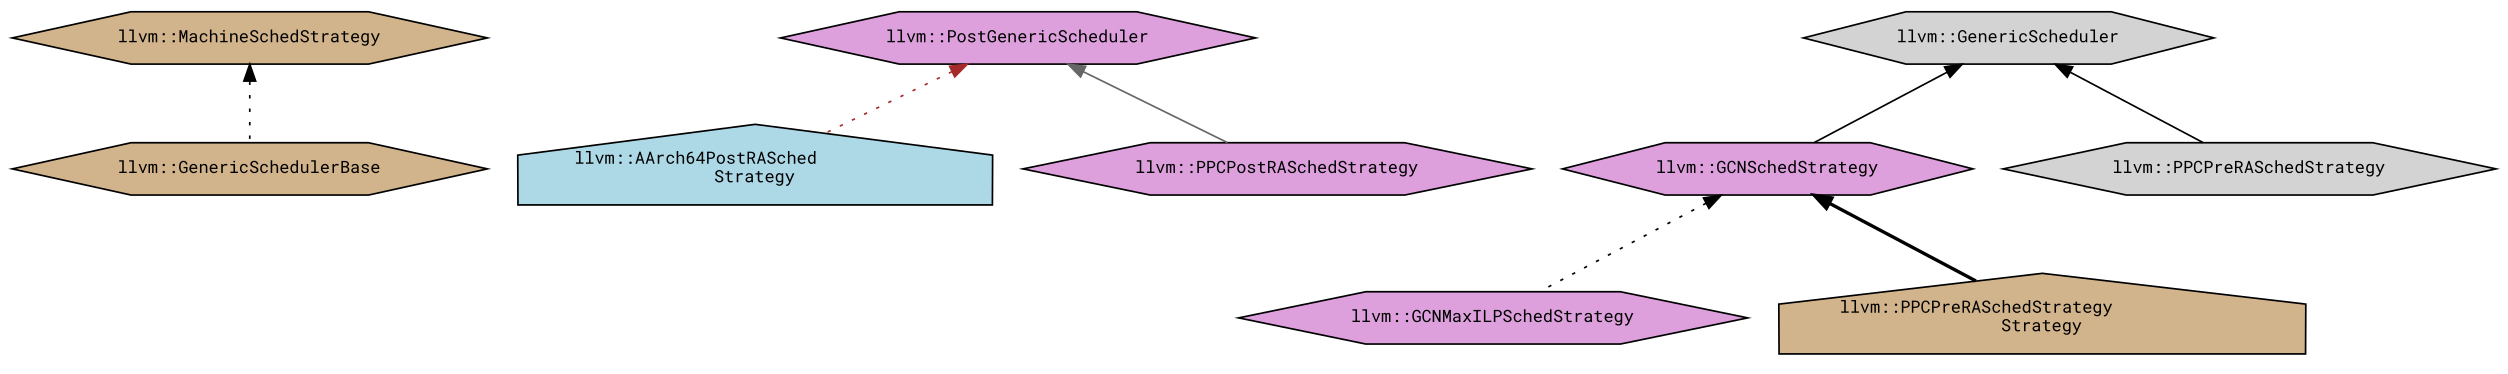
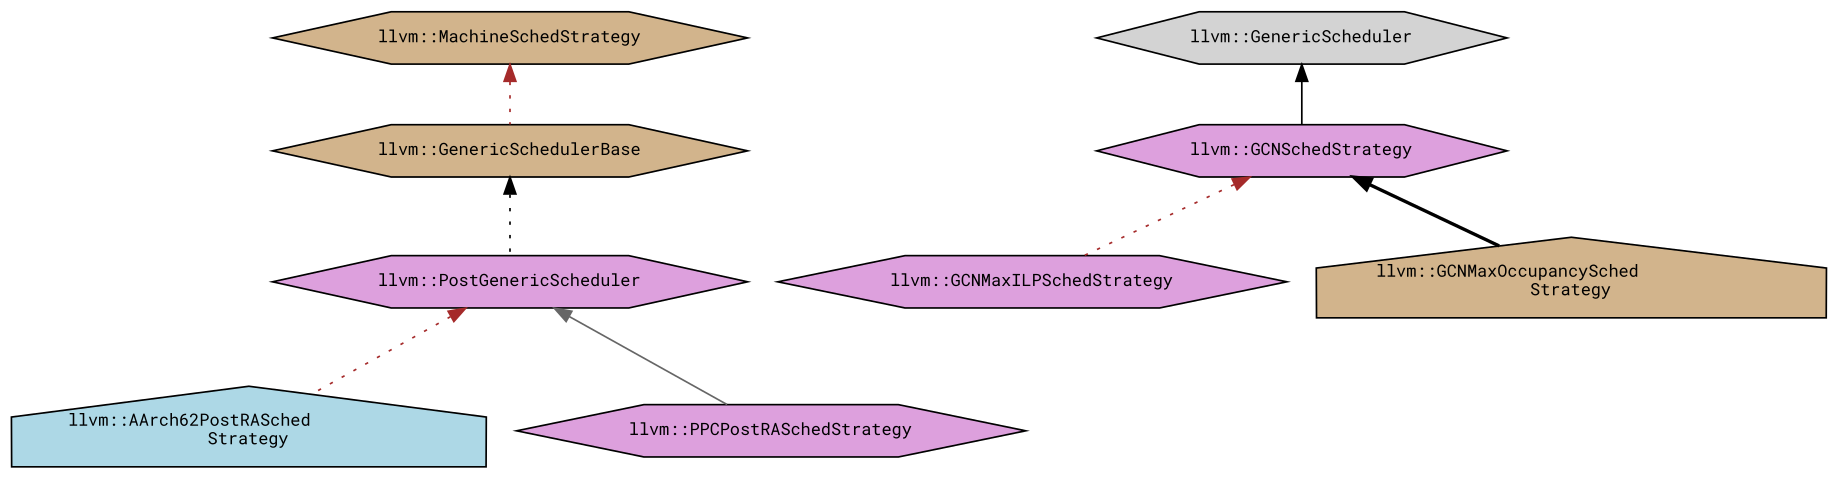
(250, 112) -> (510, 103)
(755, 169) -> (249, 431)
(2250, 169) -> none
none -> (510, 225)
(1623, 247) -> (1159, 220)
(2042, 318) -> (1571, 282)
